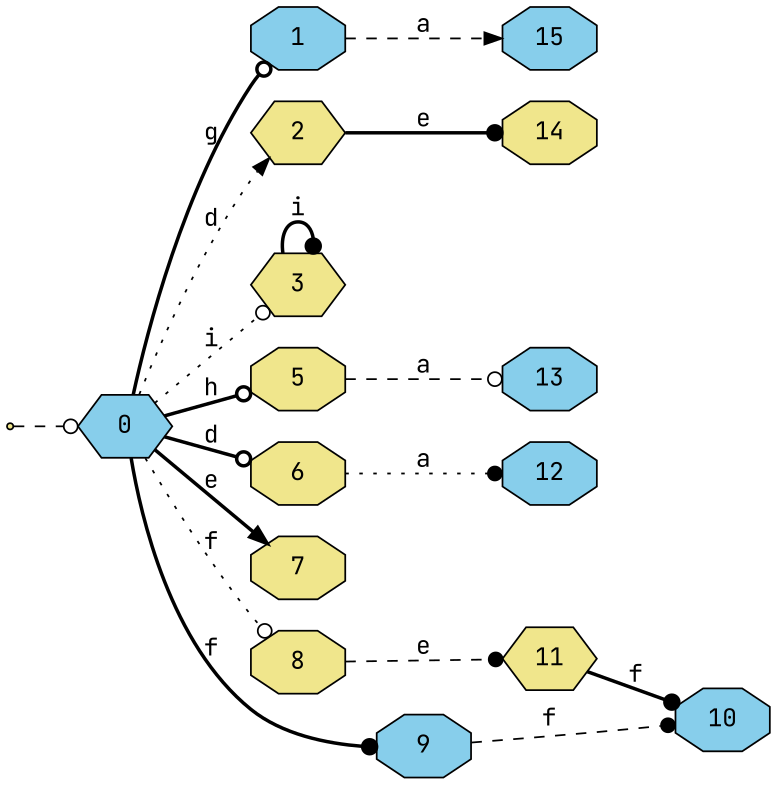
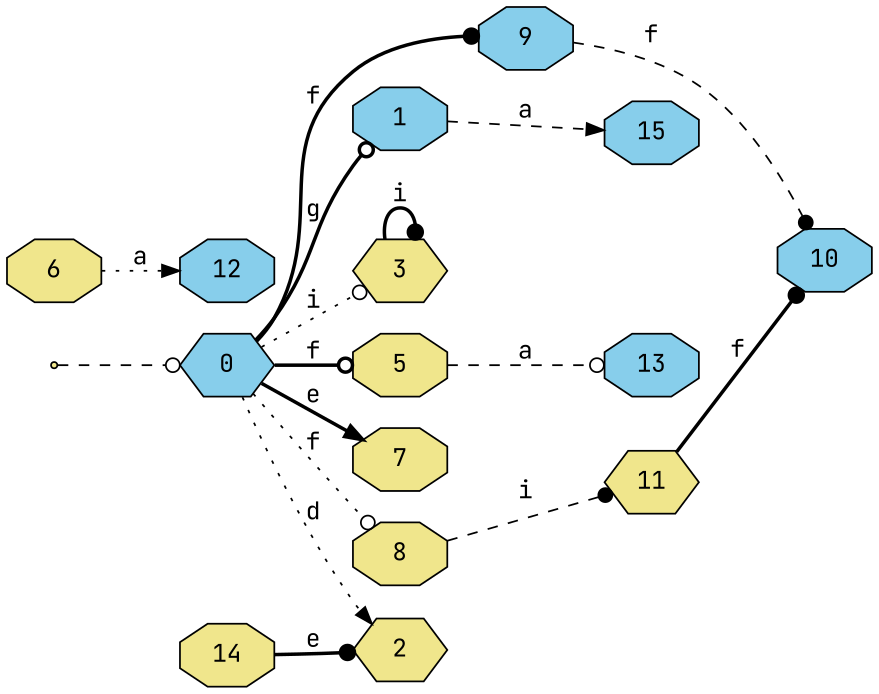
(416, 133) -> (307, 654)
(212, 389) -> (314, 352)
(201, 447) -> none
(416, 473) -> (132, 271)
(424, 647) -> (526, 492)
